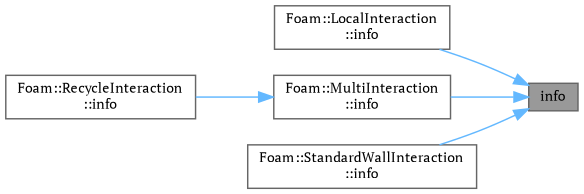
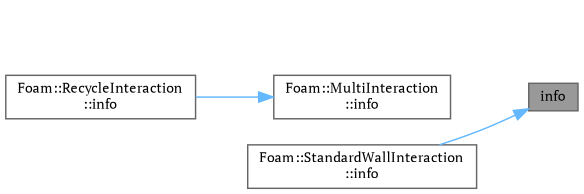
(362, 28) -> none
(482, 97) -> none
